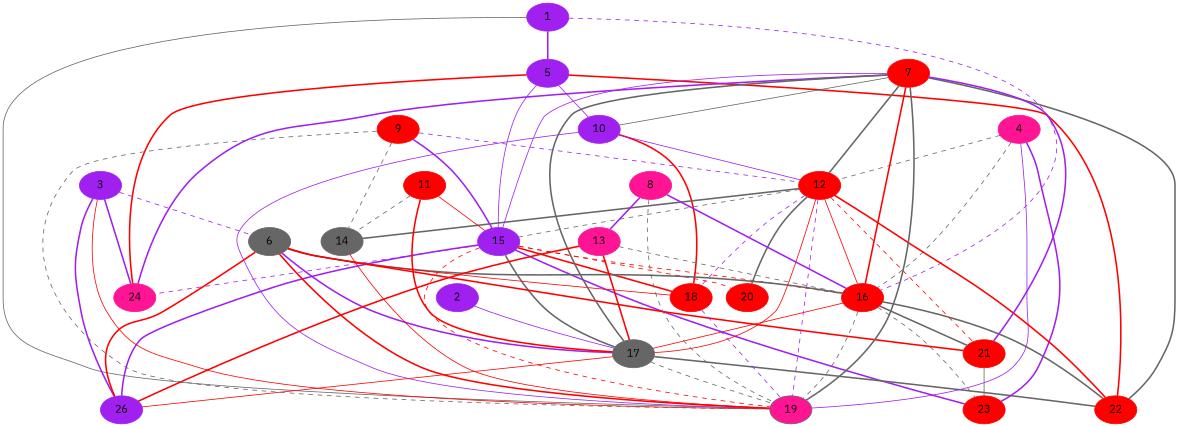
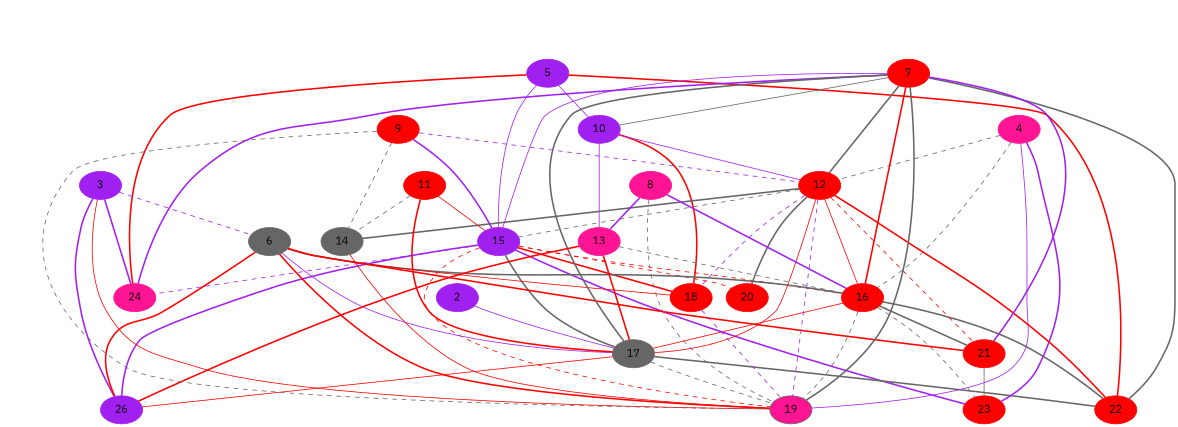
(548, 17) -> none
(281, 316) -> (599, 185)
(438, 331) -> (438, 331)
